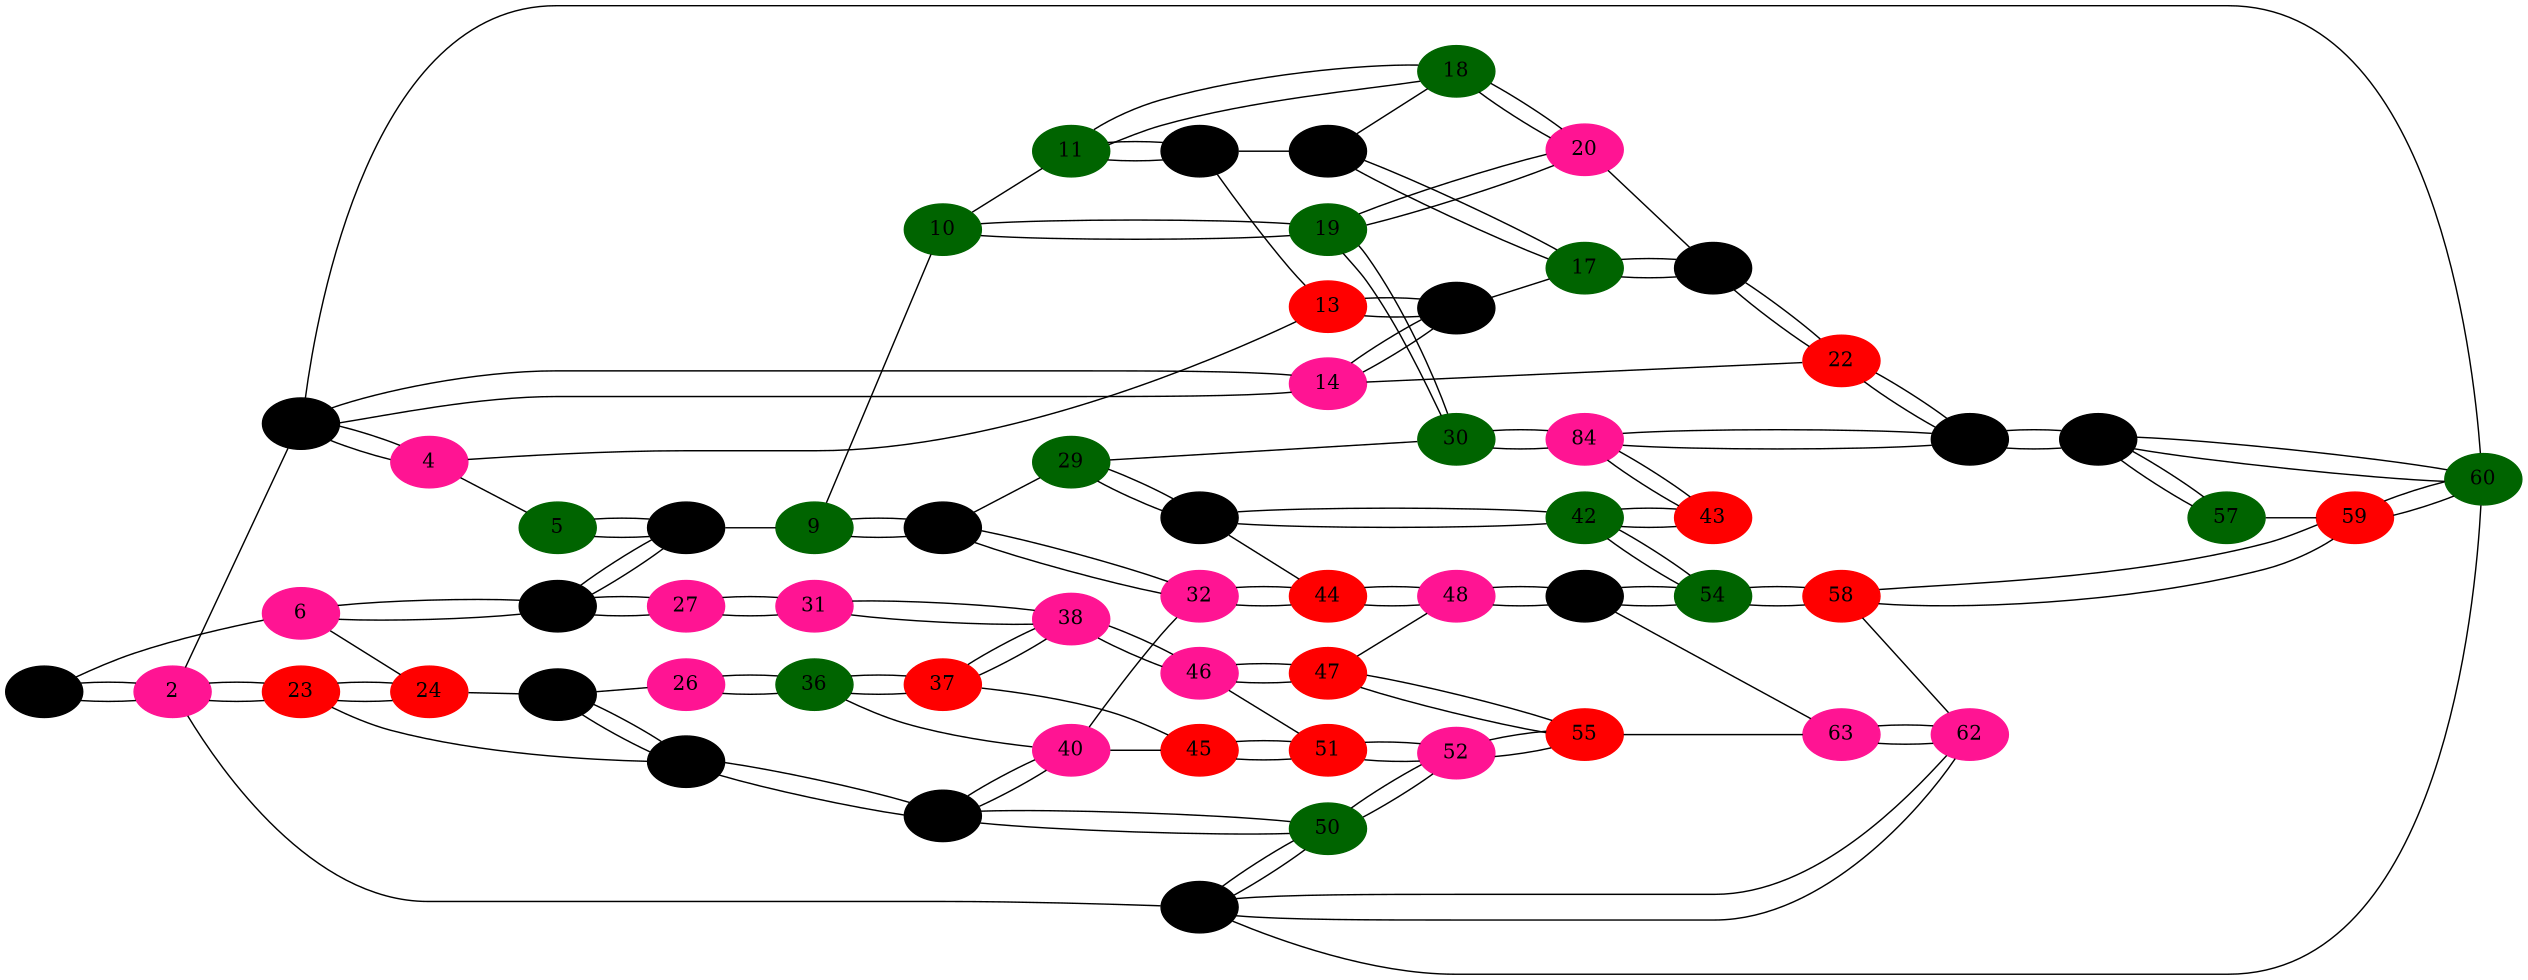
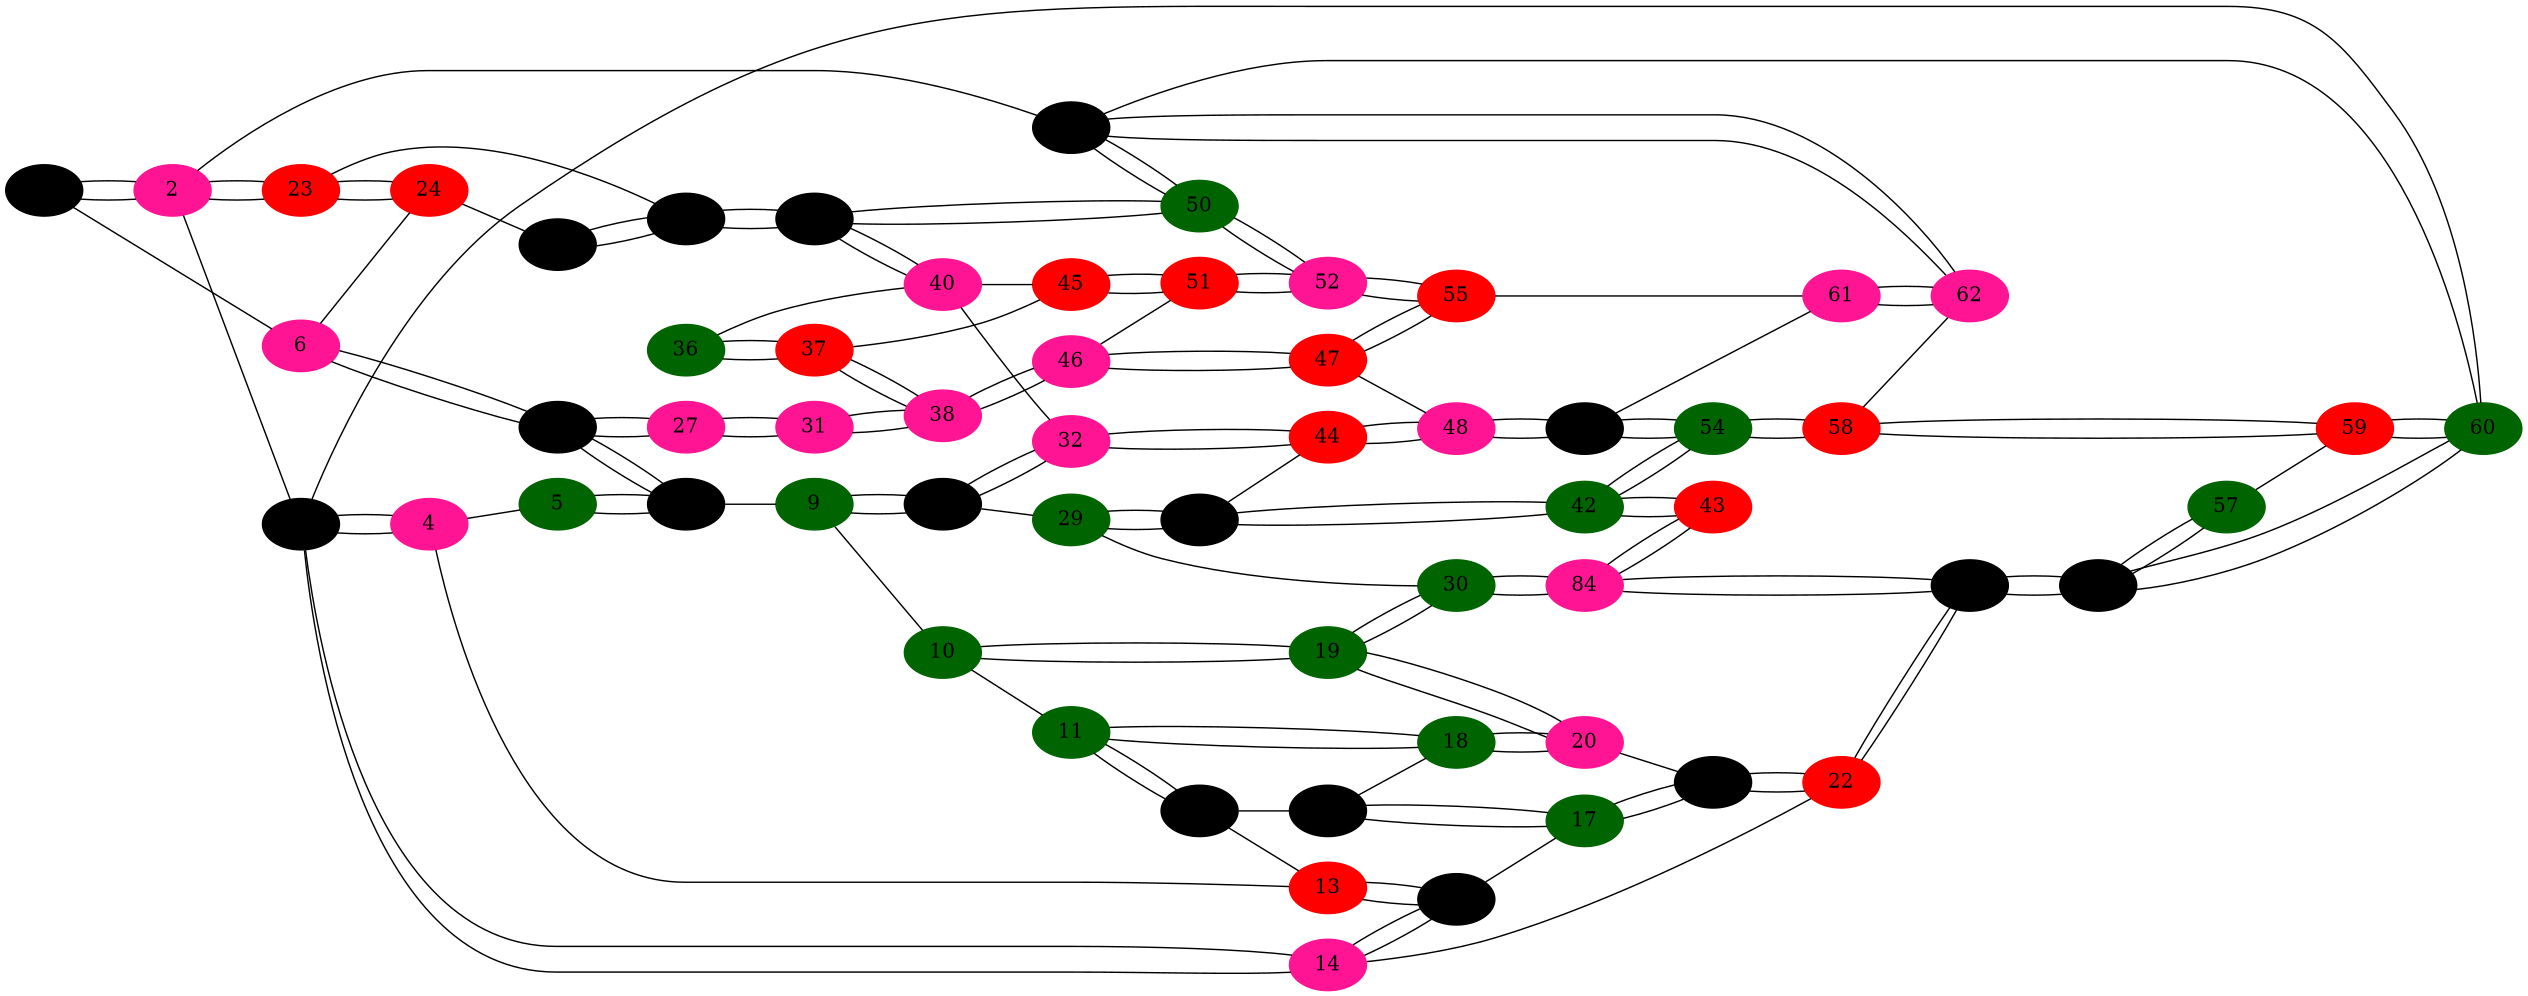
(686, 685) -> none
(1841, 735) -> (1841, 296)
